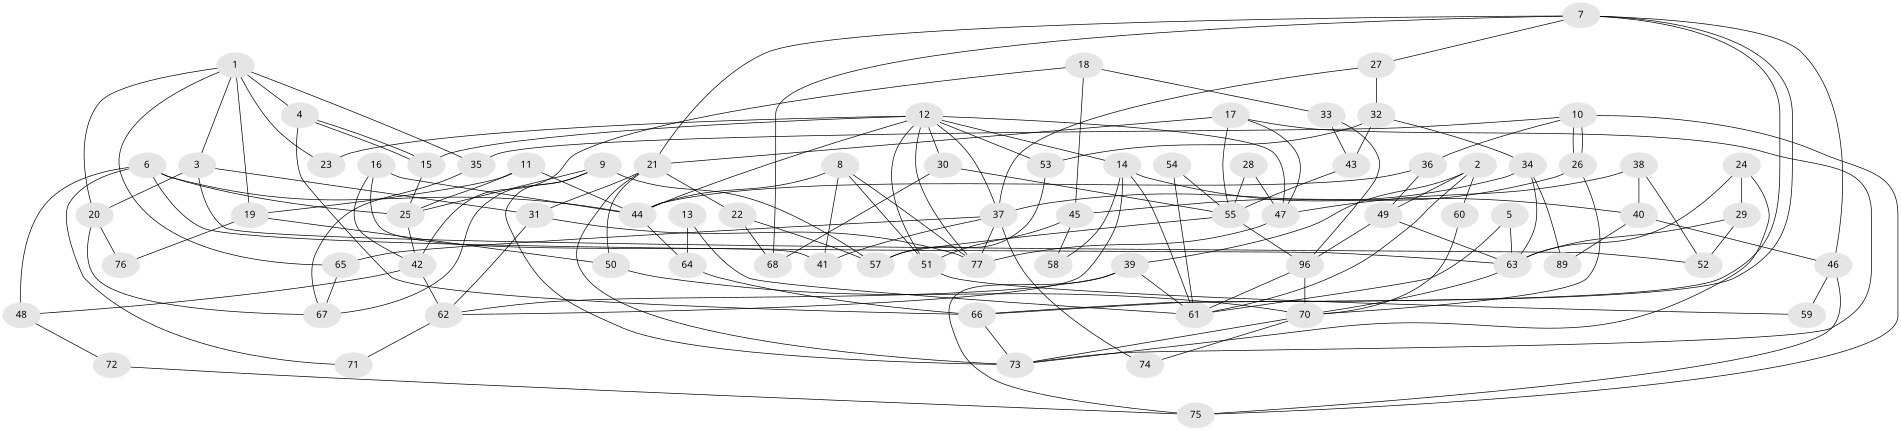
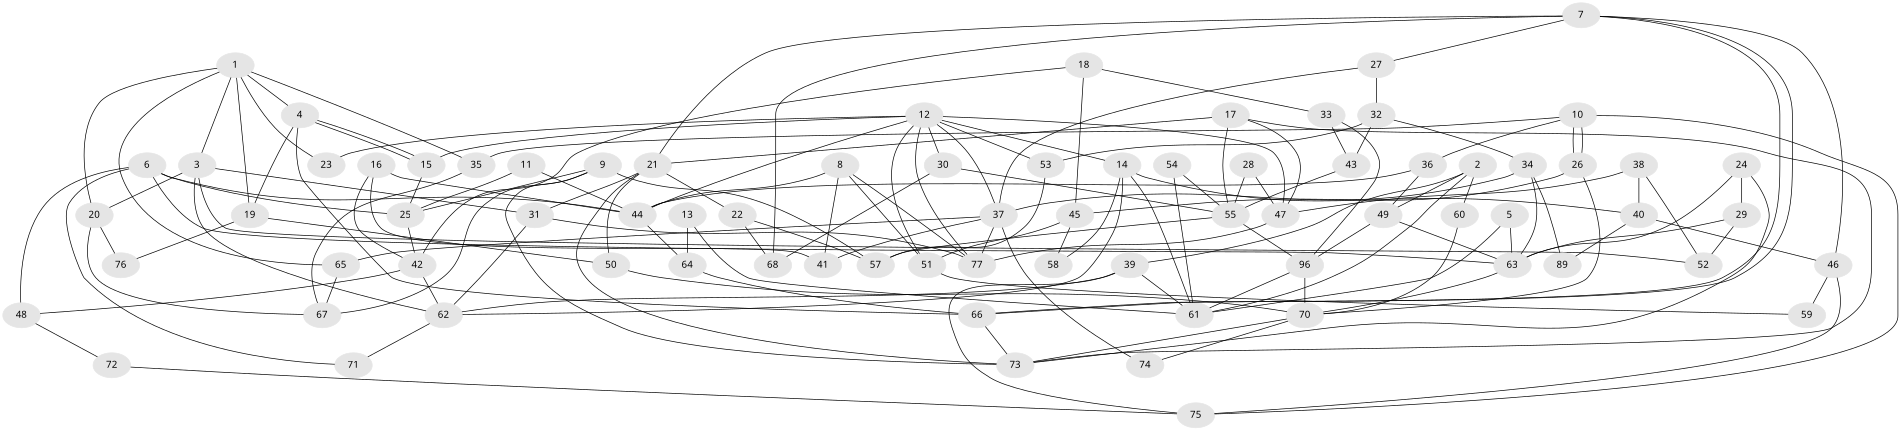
(422, 193) -> (273, 164)
none -> (285, 272)
